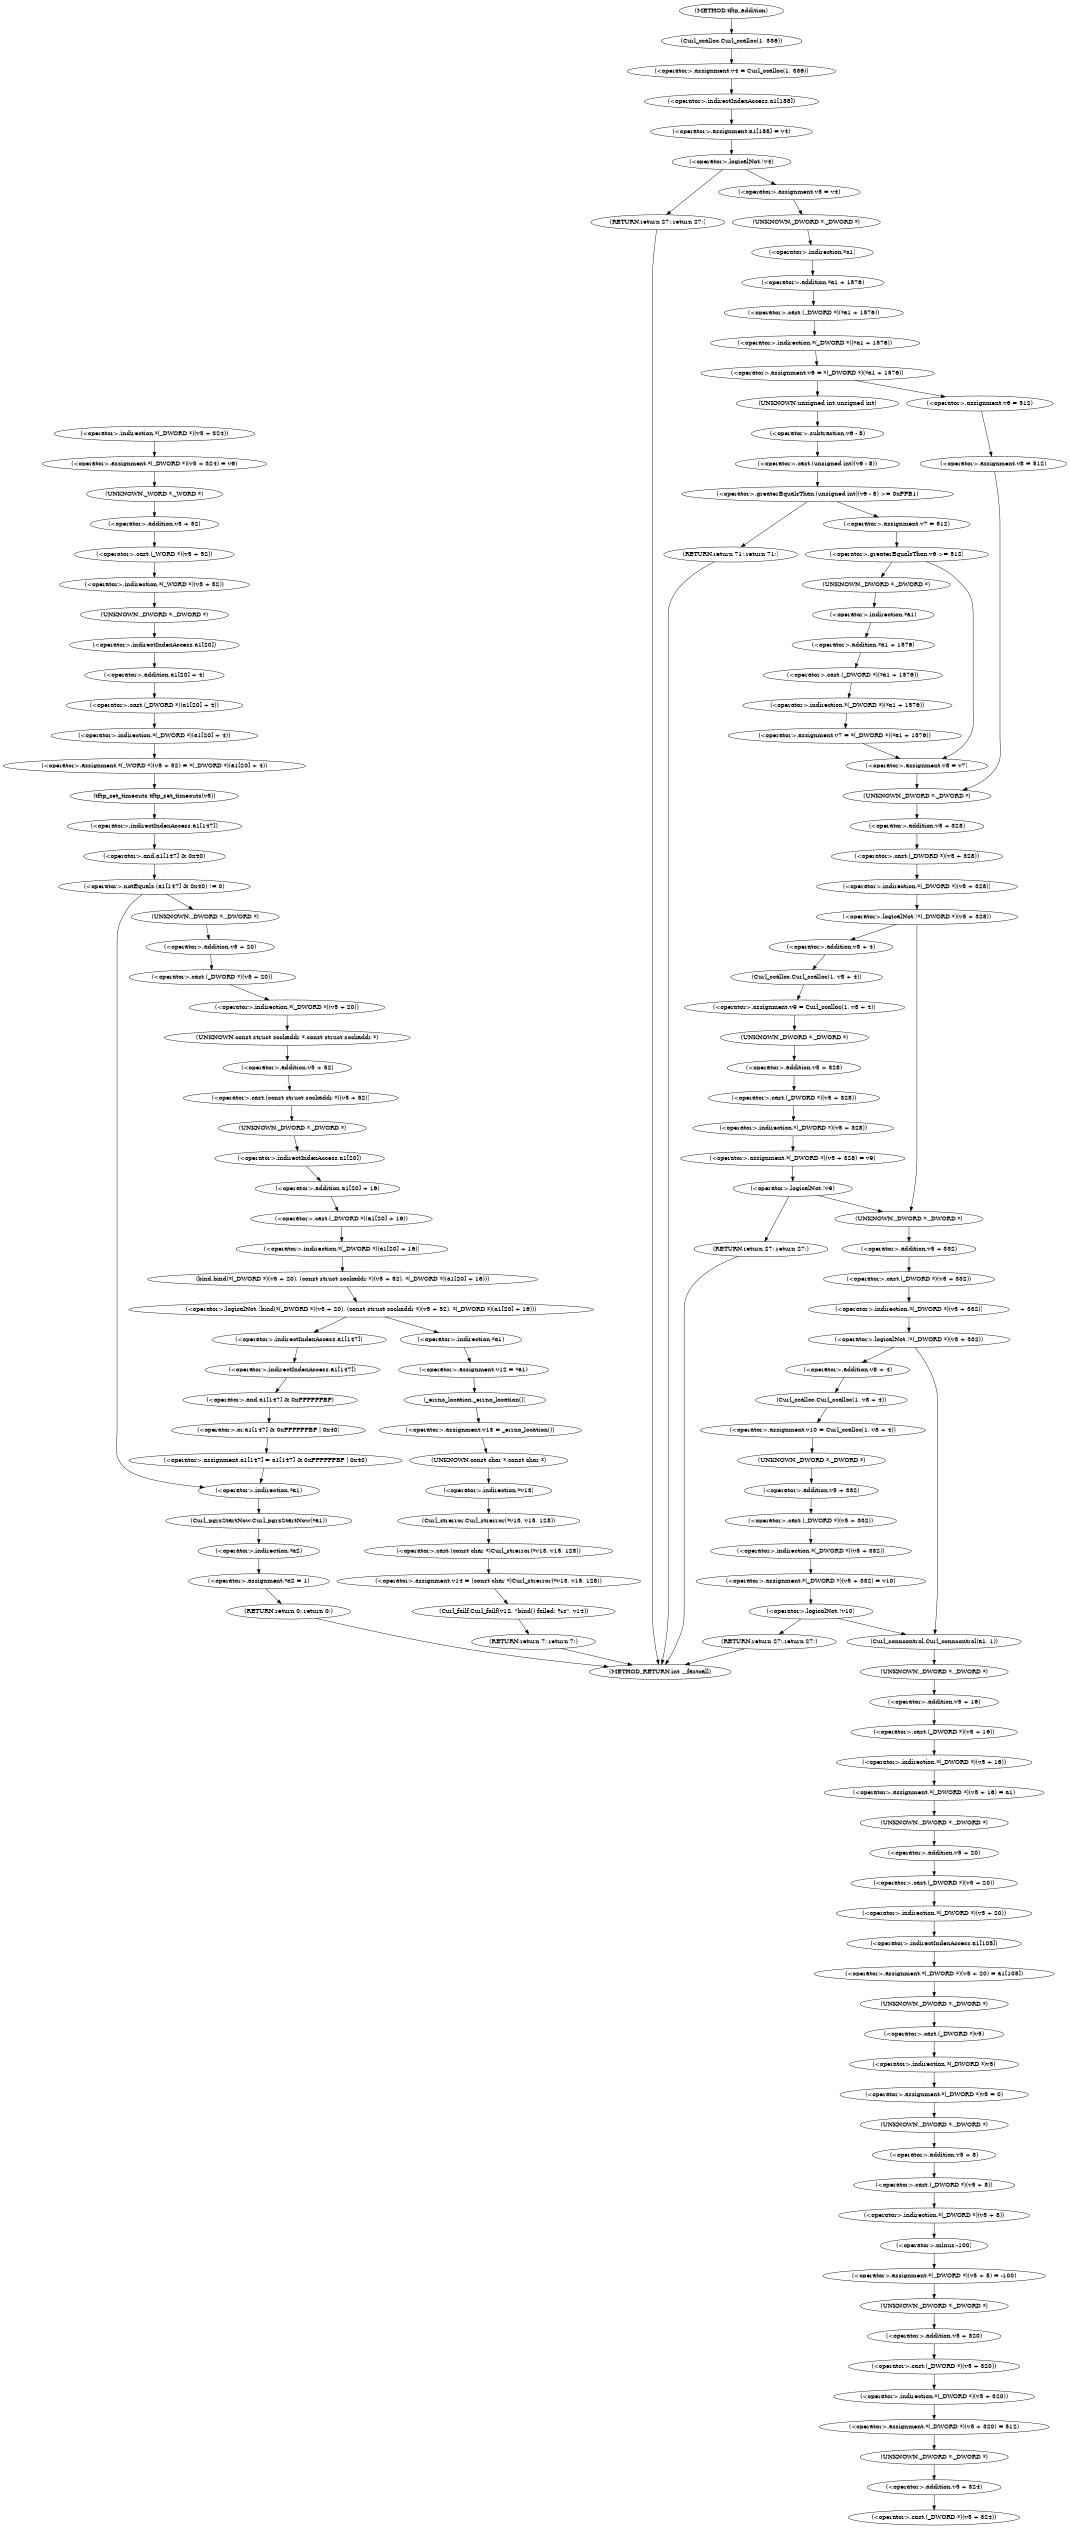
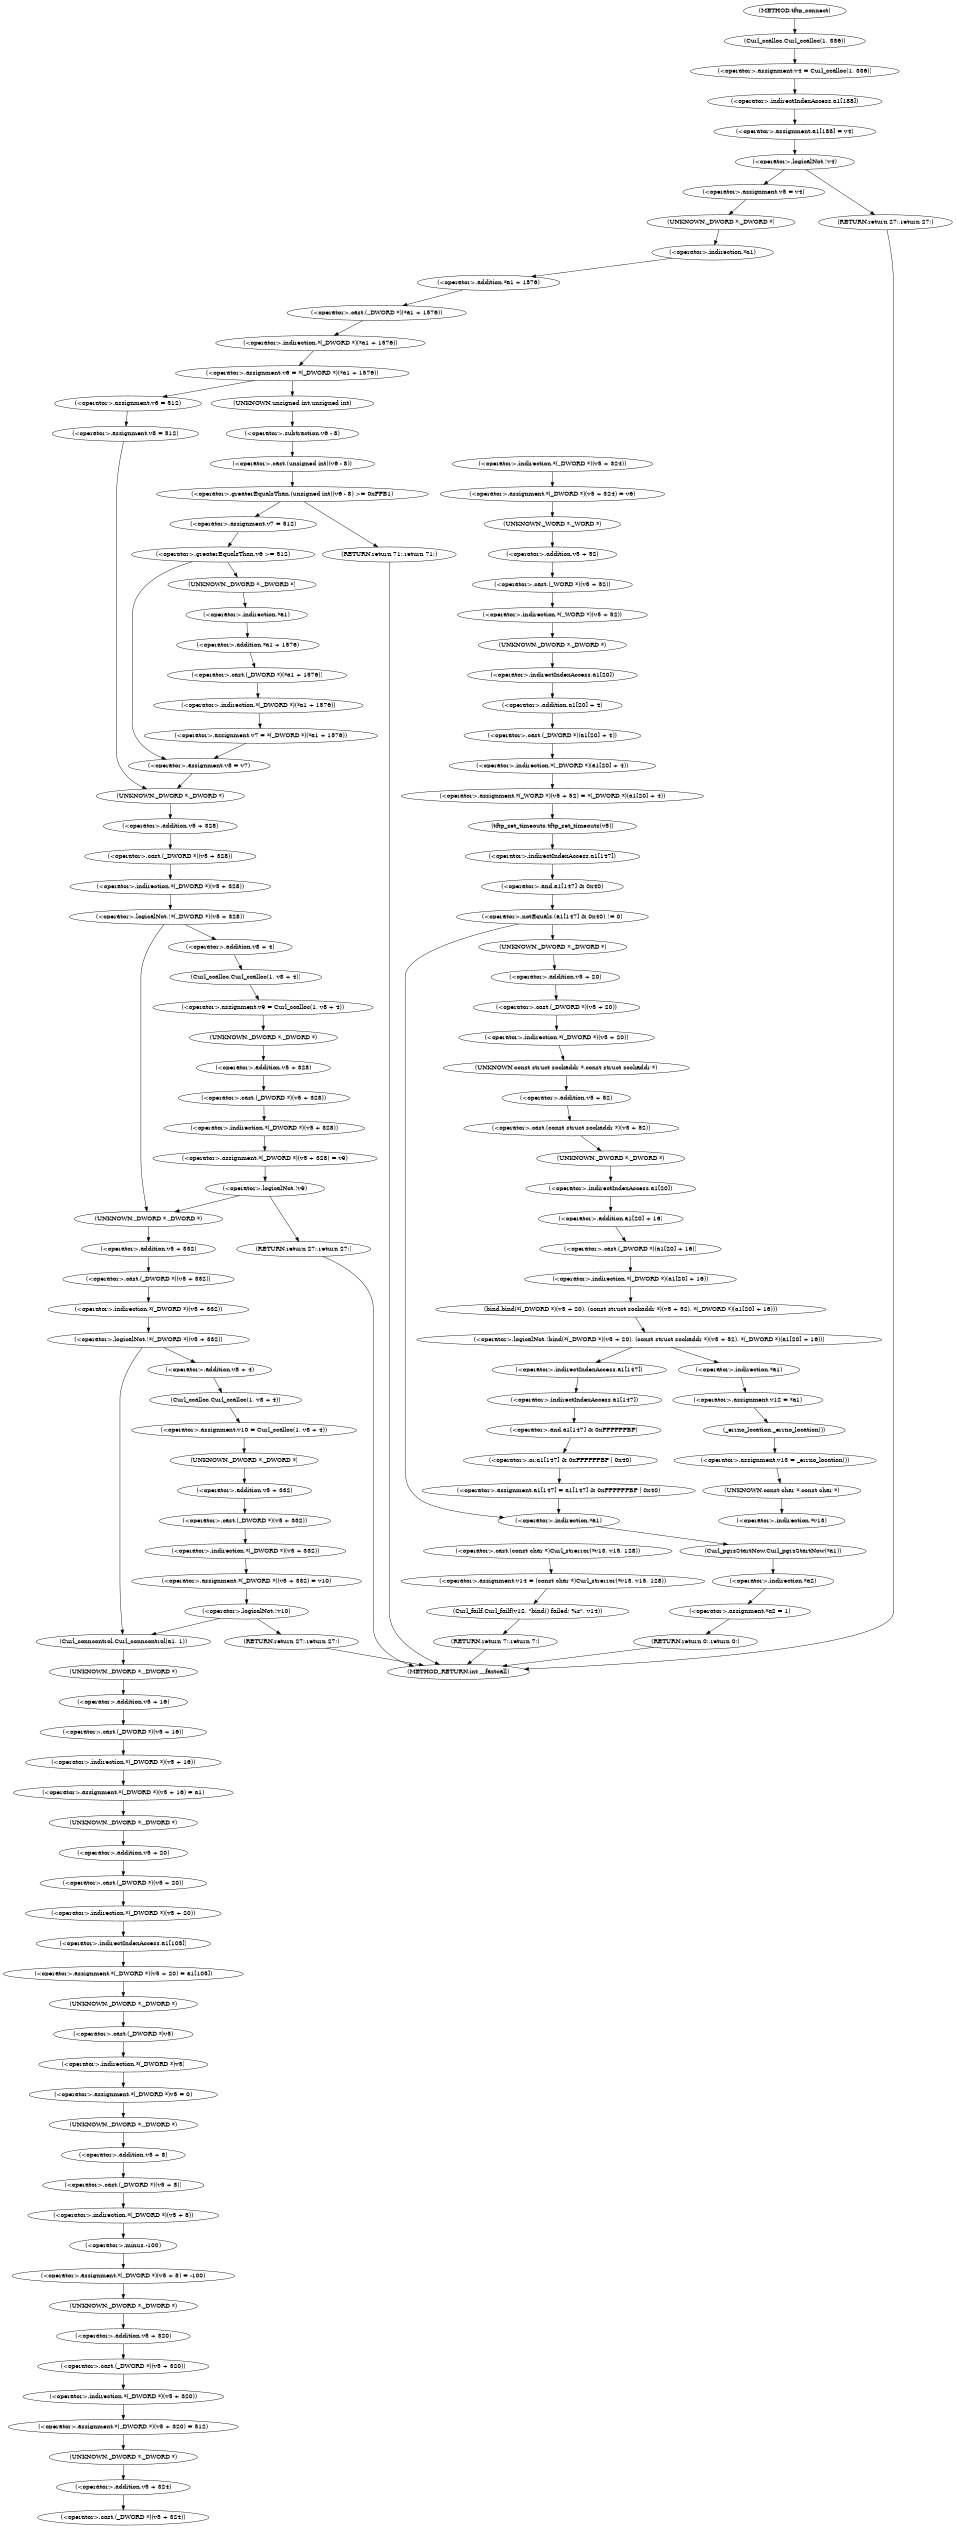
(732, 11) -> (795, 11)
(489, 1521) -> none
